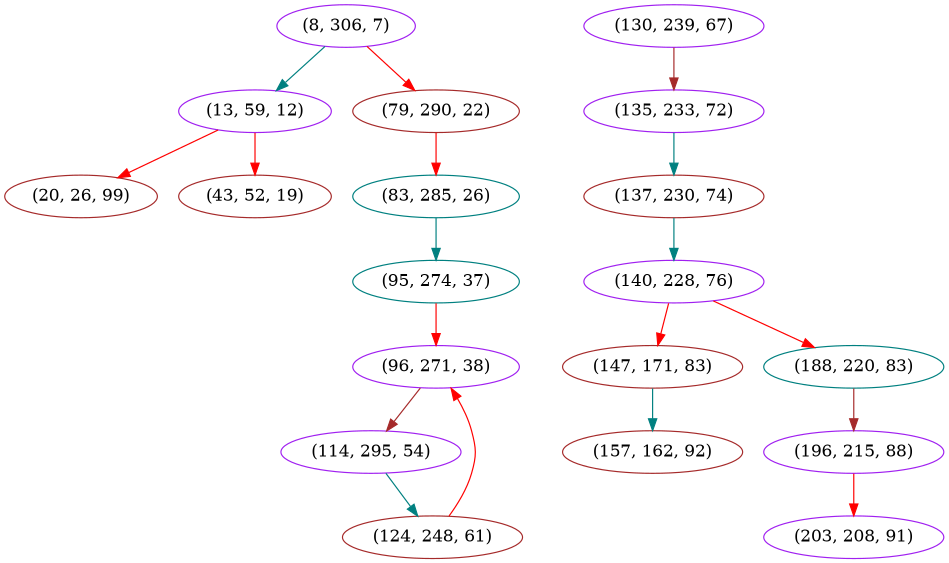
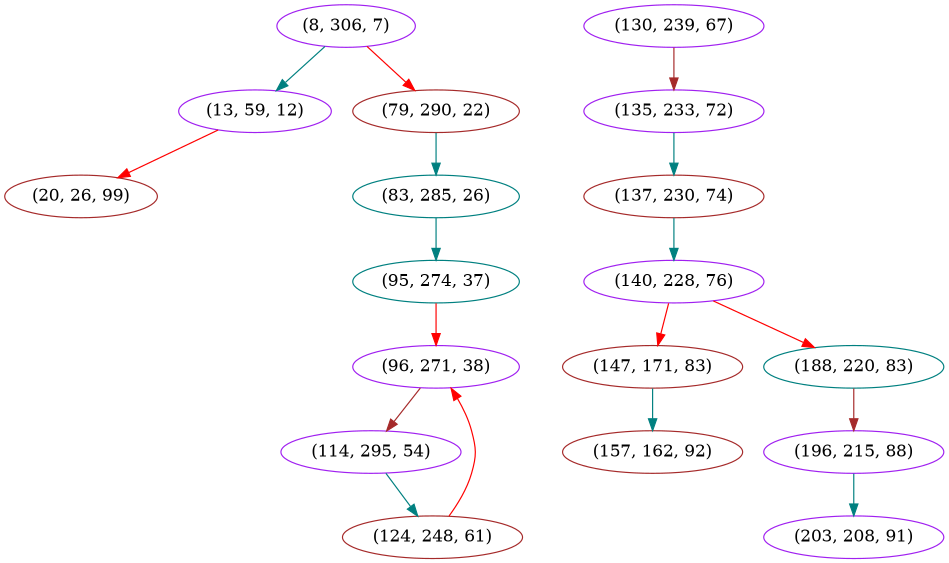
(436, 148) -> (436, 148)
(255, 196) -> none
(854, 489) -> (854, 489)
